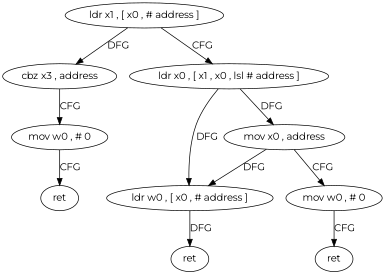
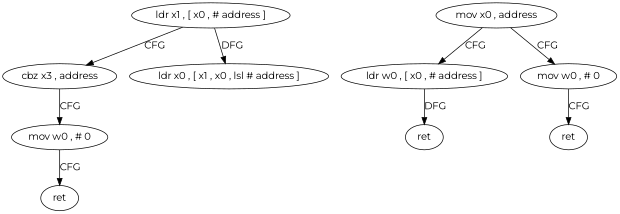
(118, 46) -> (155, 46)
(202, 46) -> (232, 46)
(254, 104) -> none
(194, 131) -> none
(254, 168) -> (475, 46)
